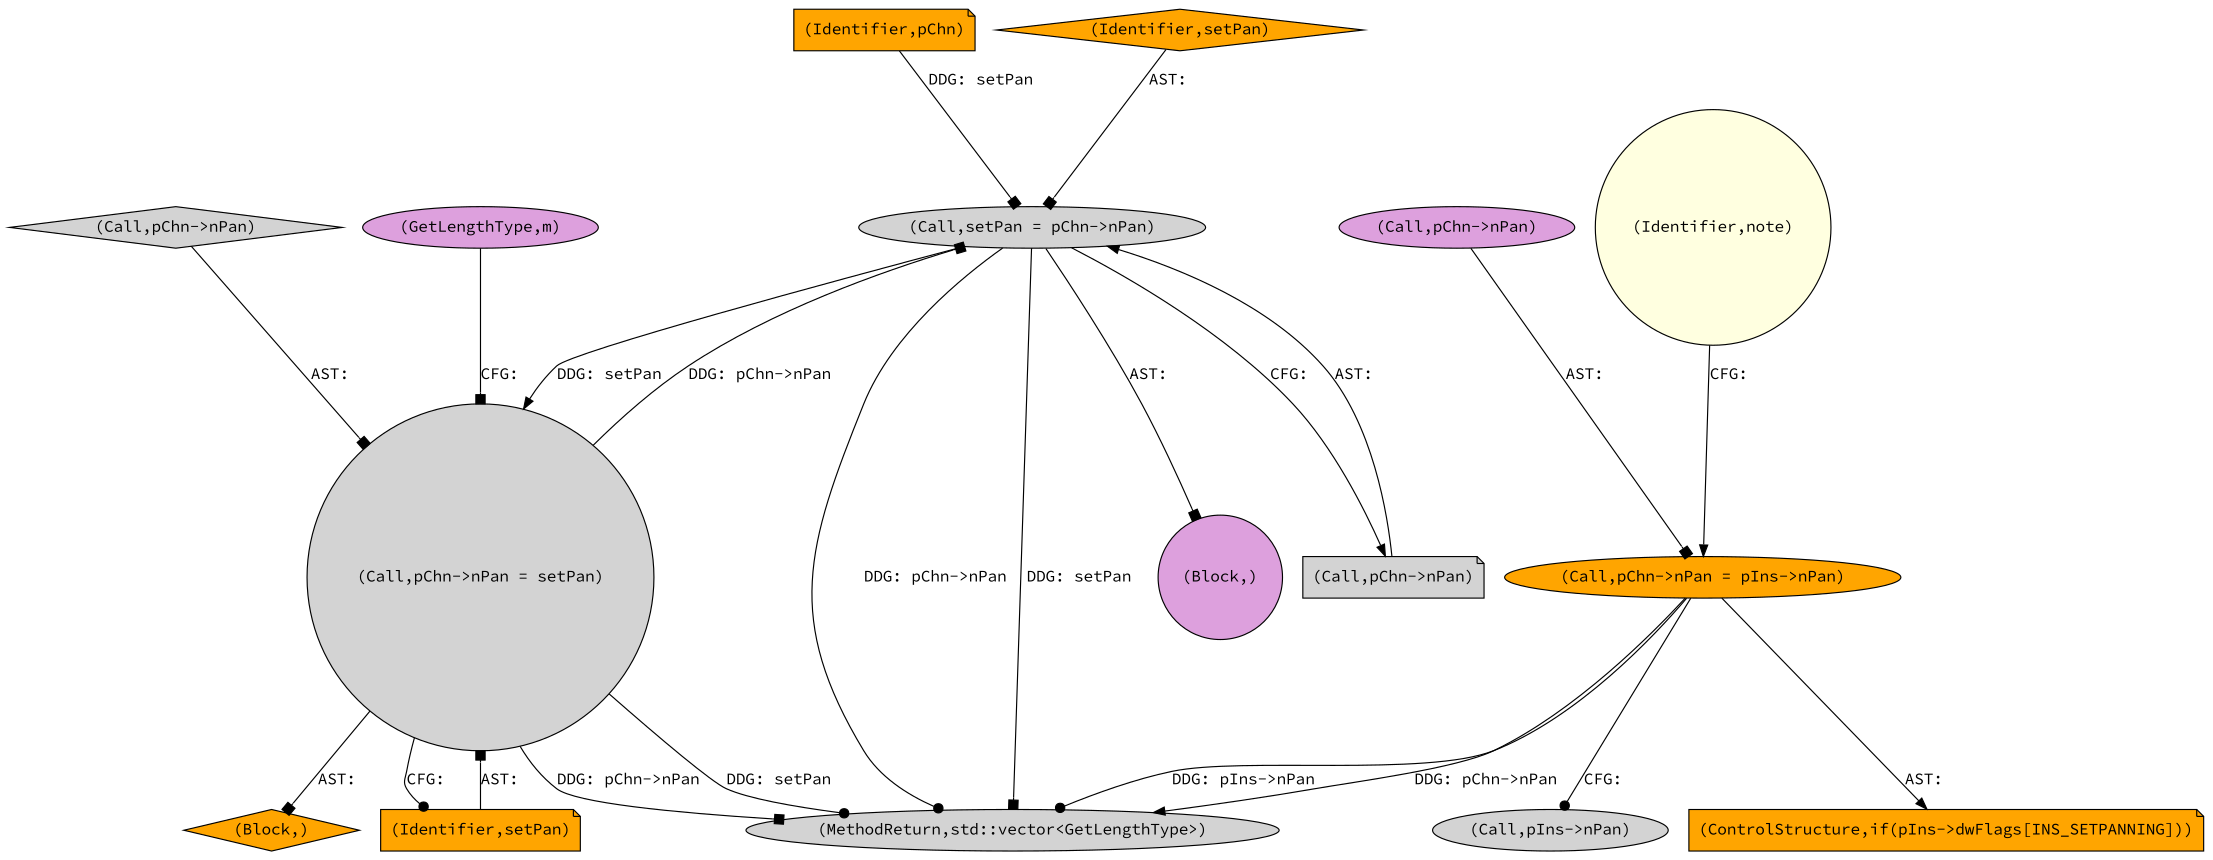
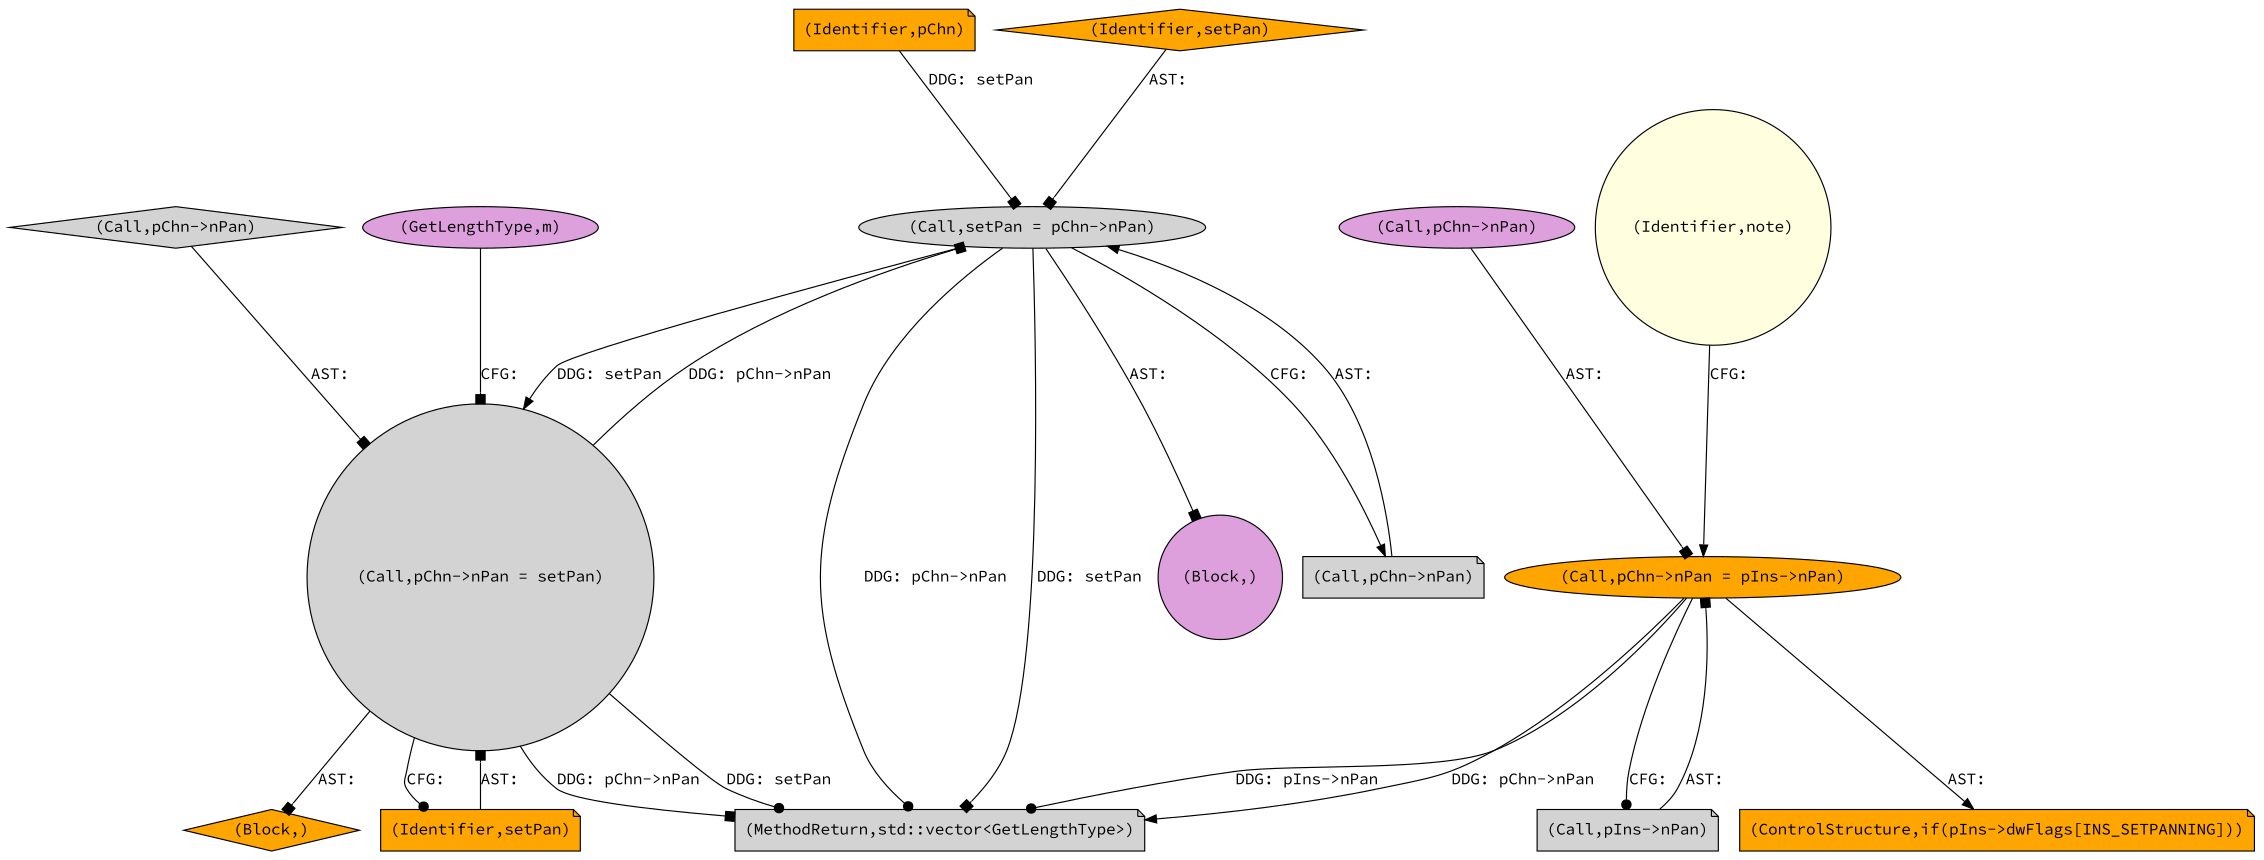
none -> (1702, 715)
(1013, 830) -> (940, 830)
(1550, 830) -> (1628, 830)
